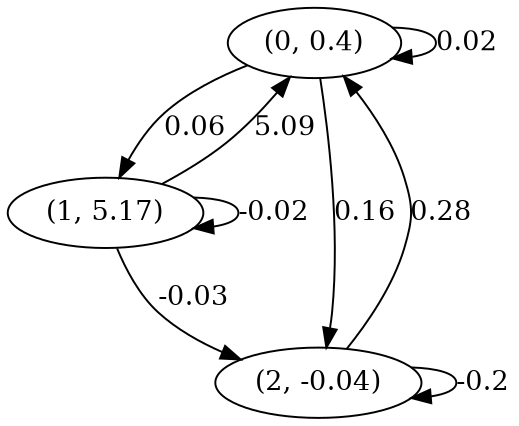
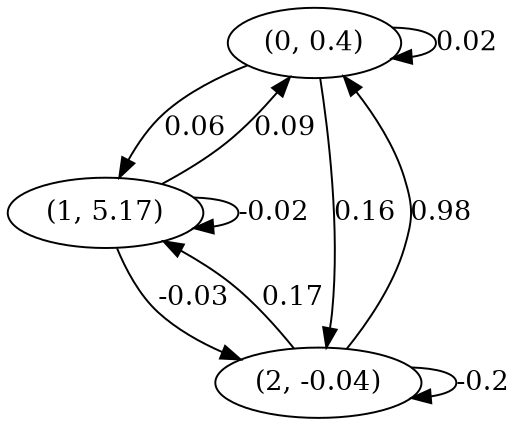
(285, 128) -> (285, 128)
(441, 213) -> (441, 213)
none -> (243, 293)
